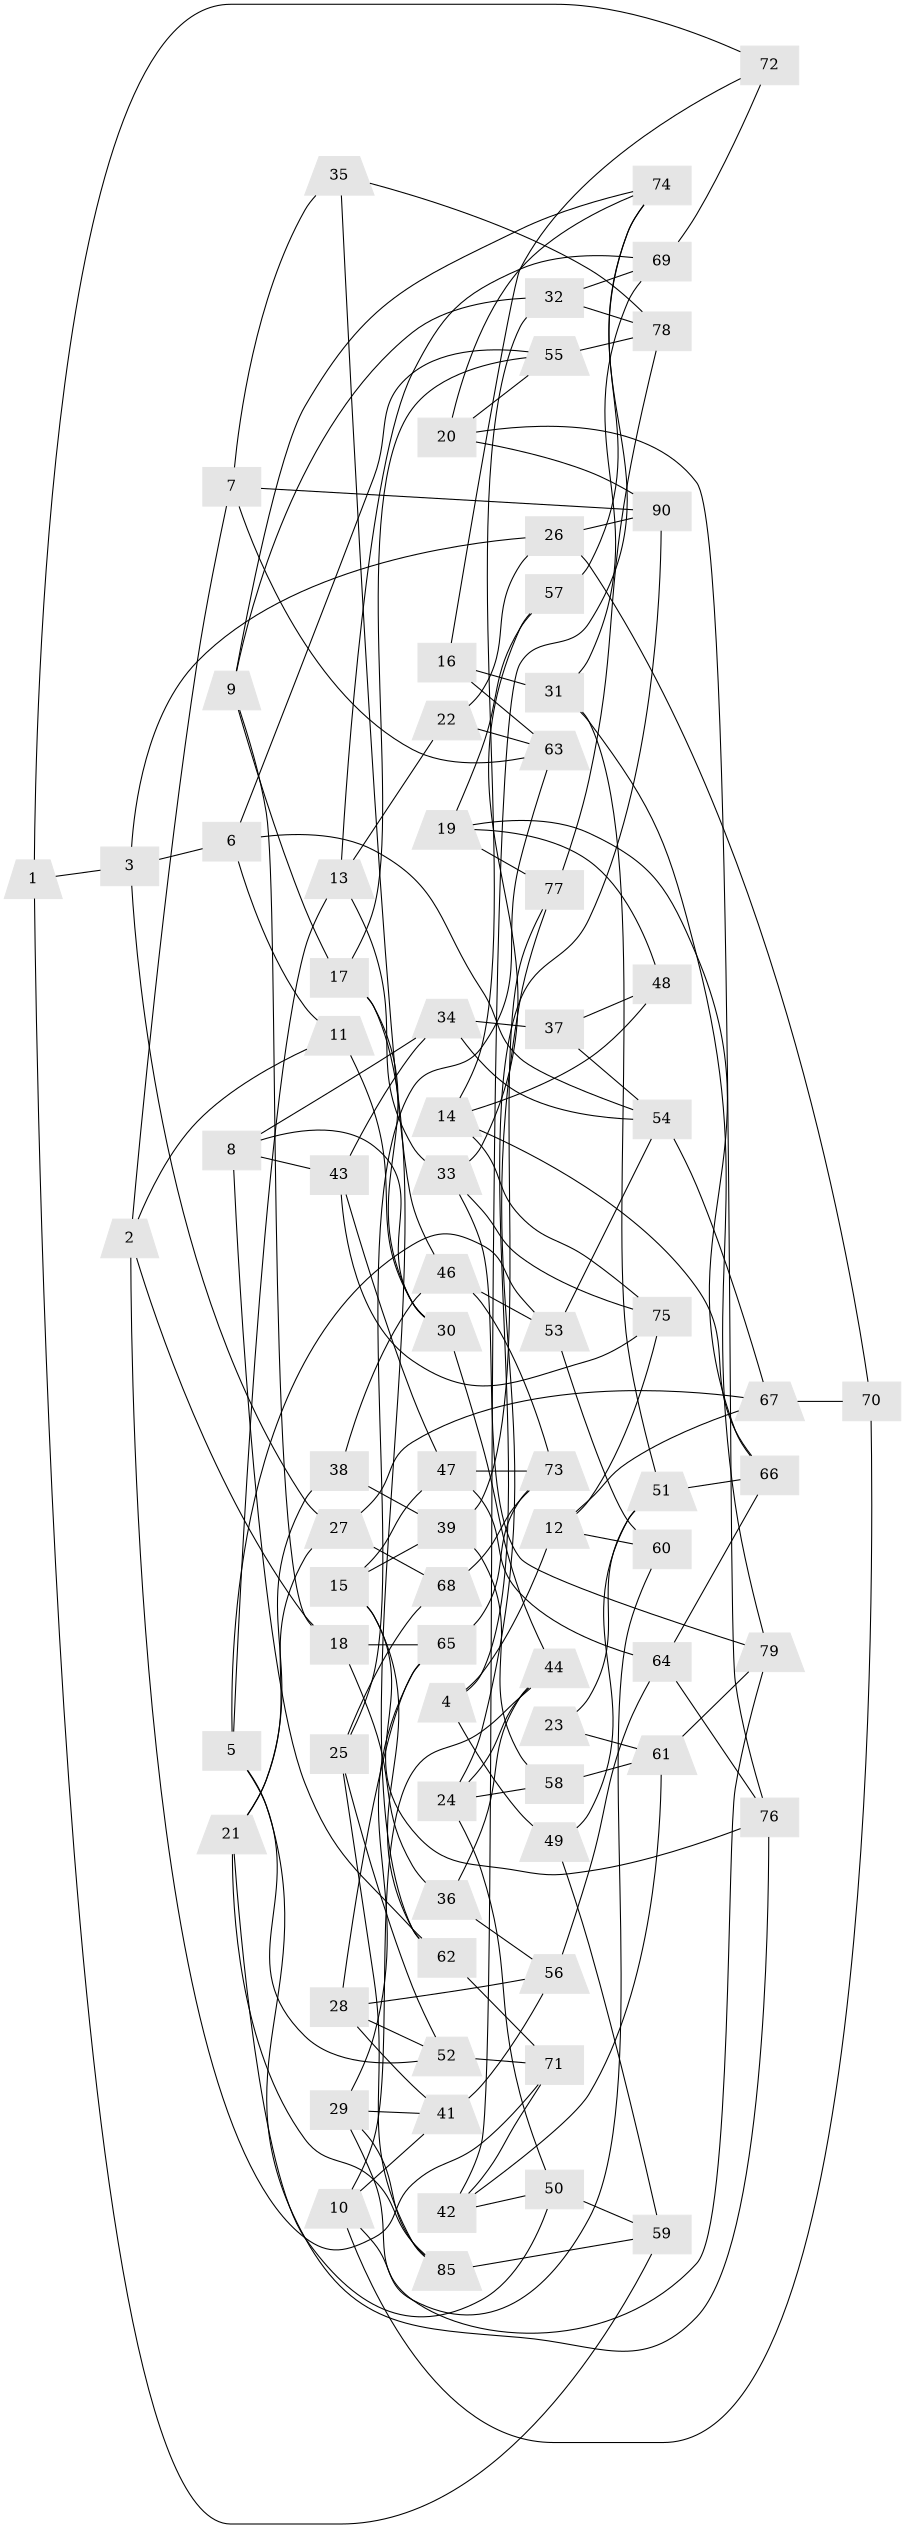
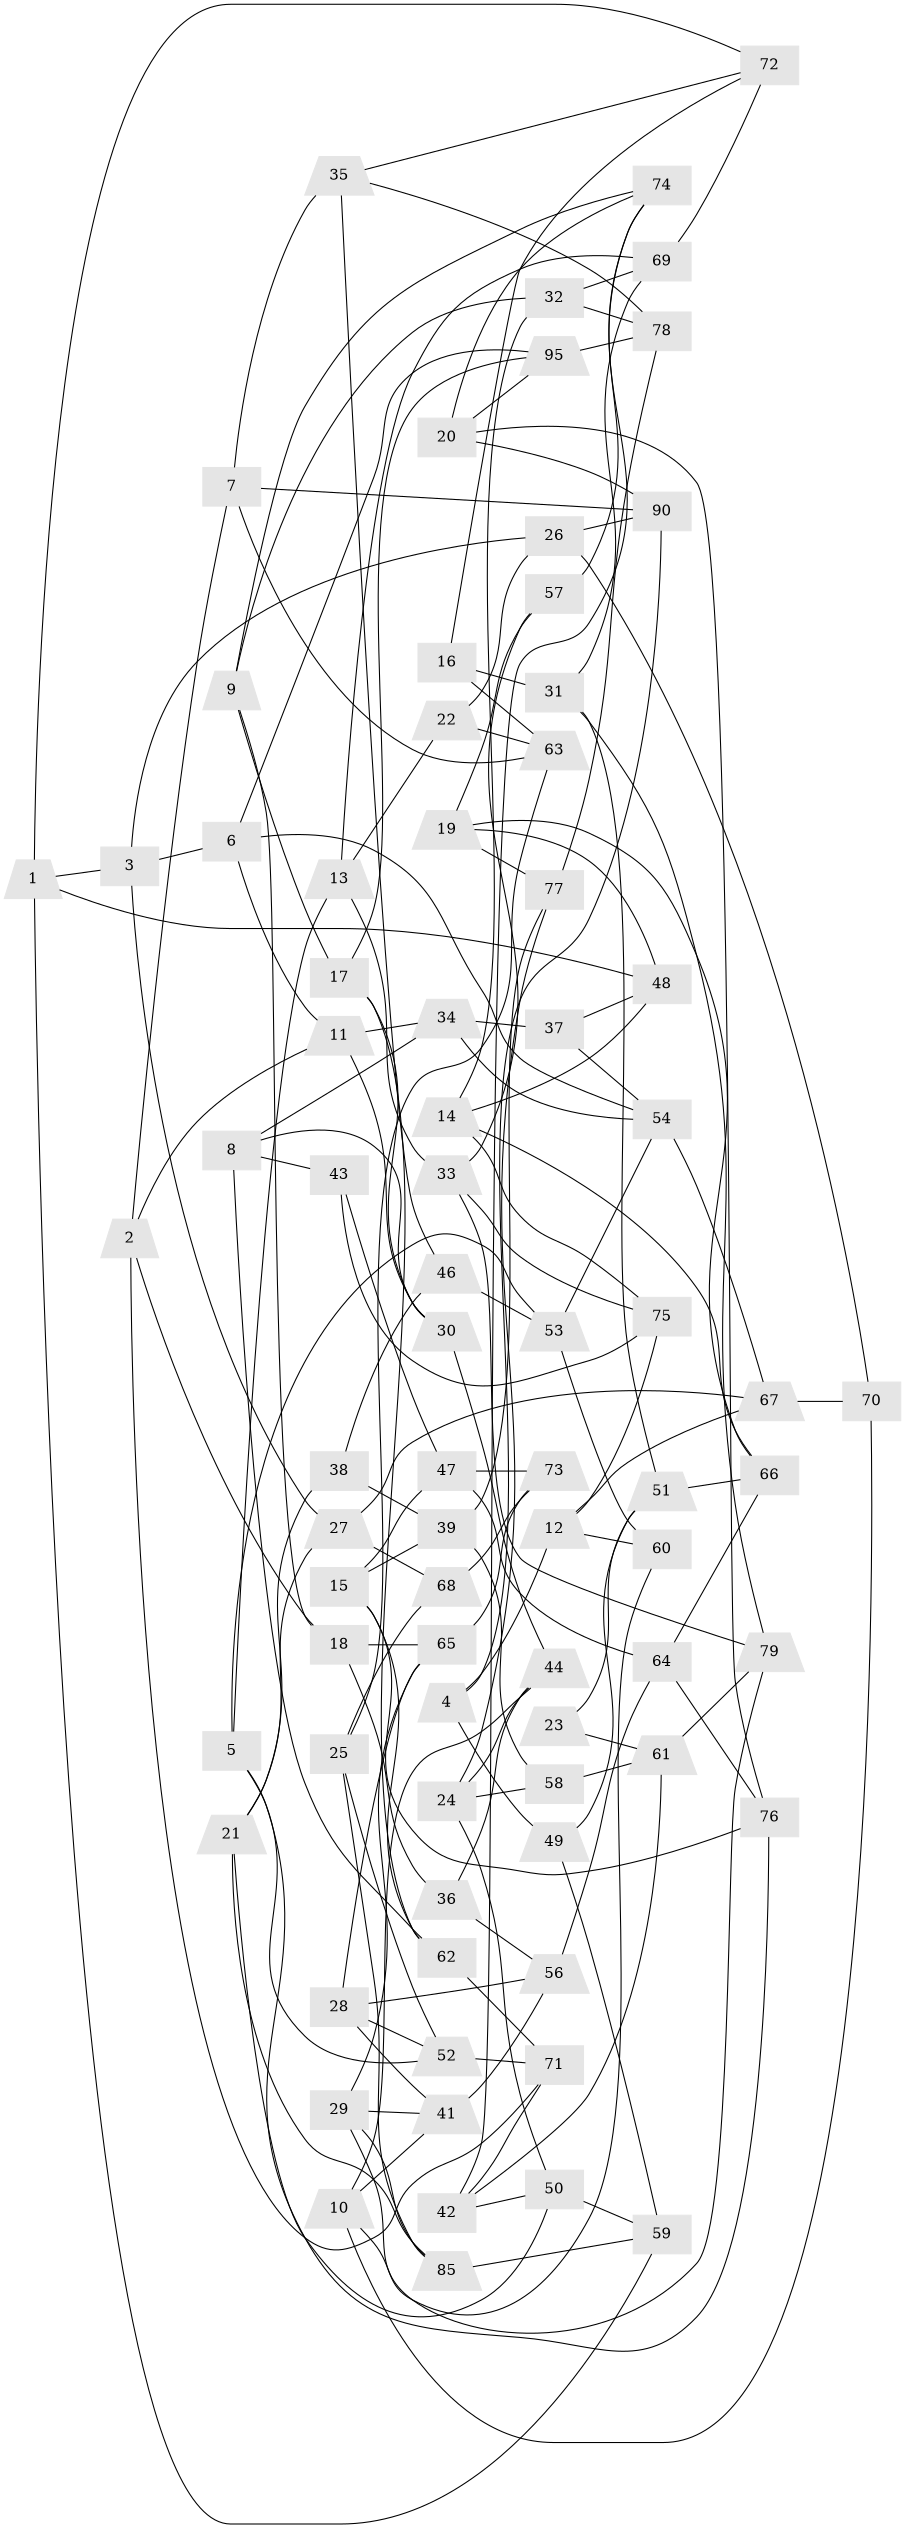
none -> (553, 121)
(555, 356) -> (555, 356)
none -> (346, 929)
(384, 1095) -> (398, 1026)
(518, 1369) -> none
